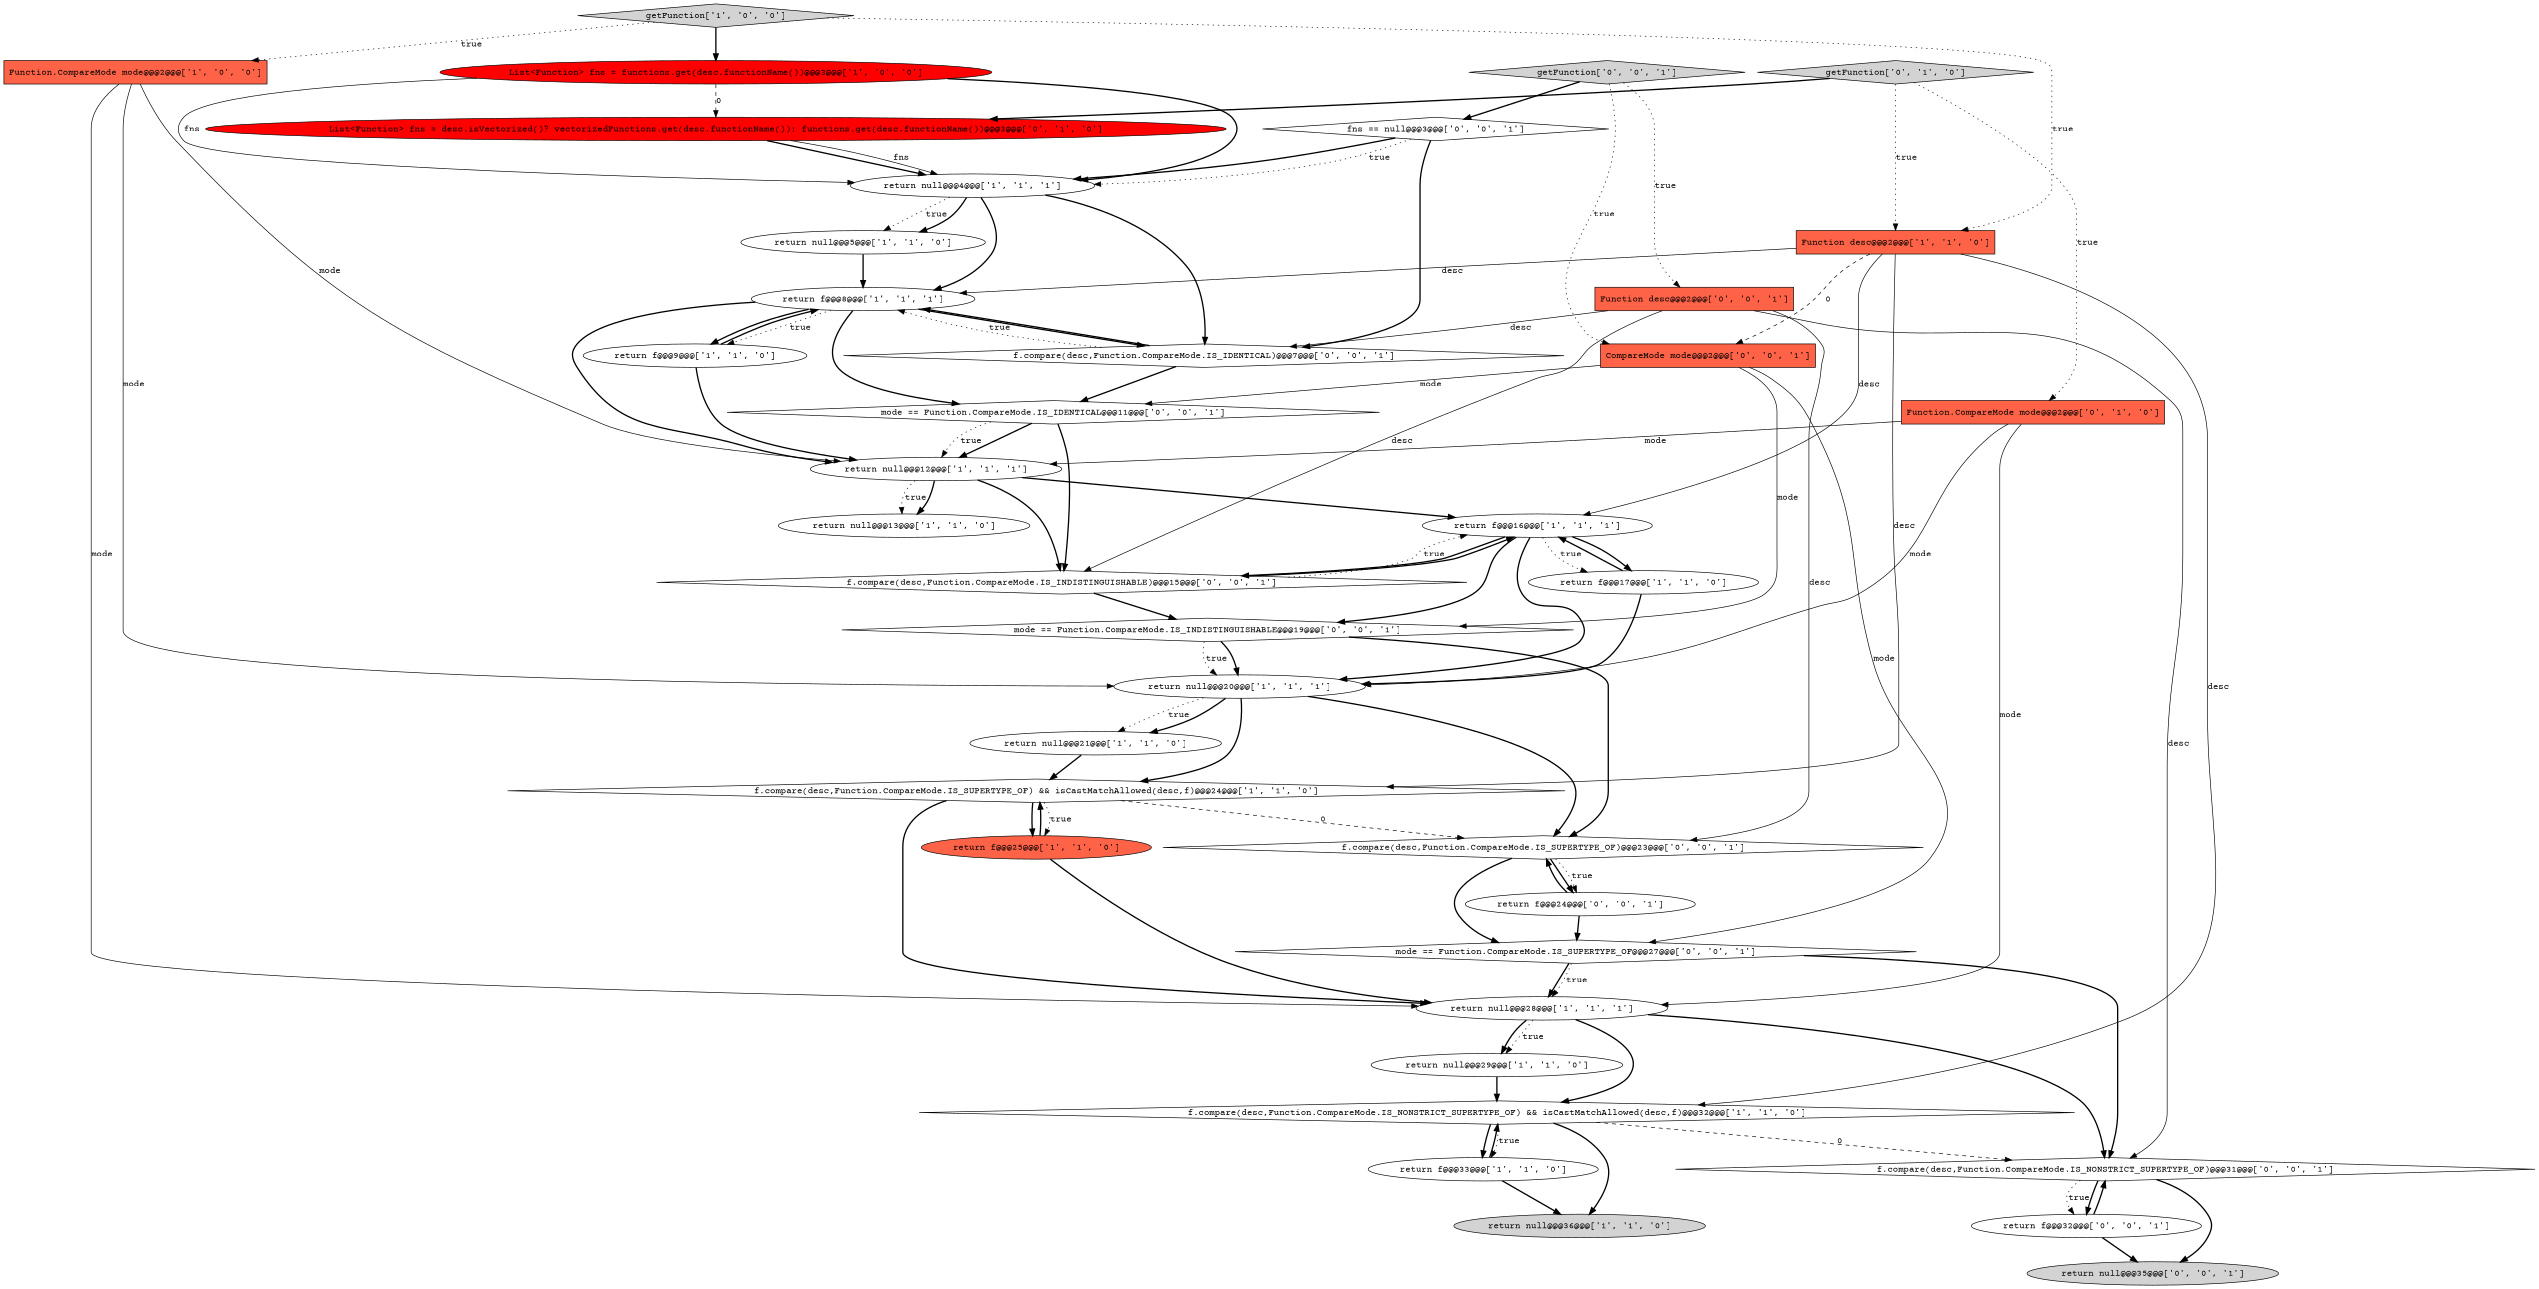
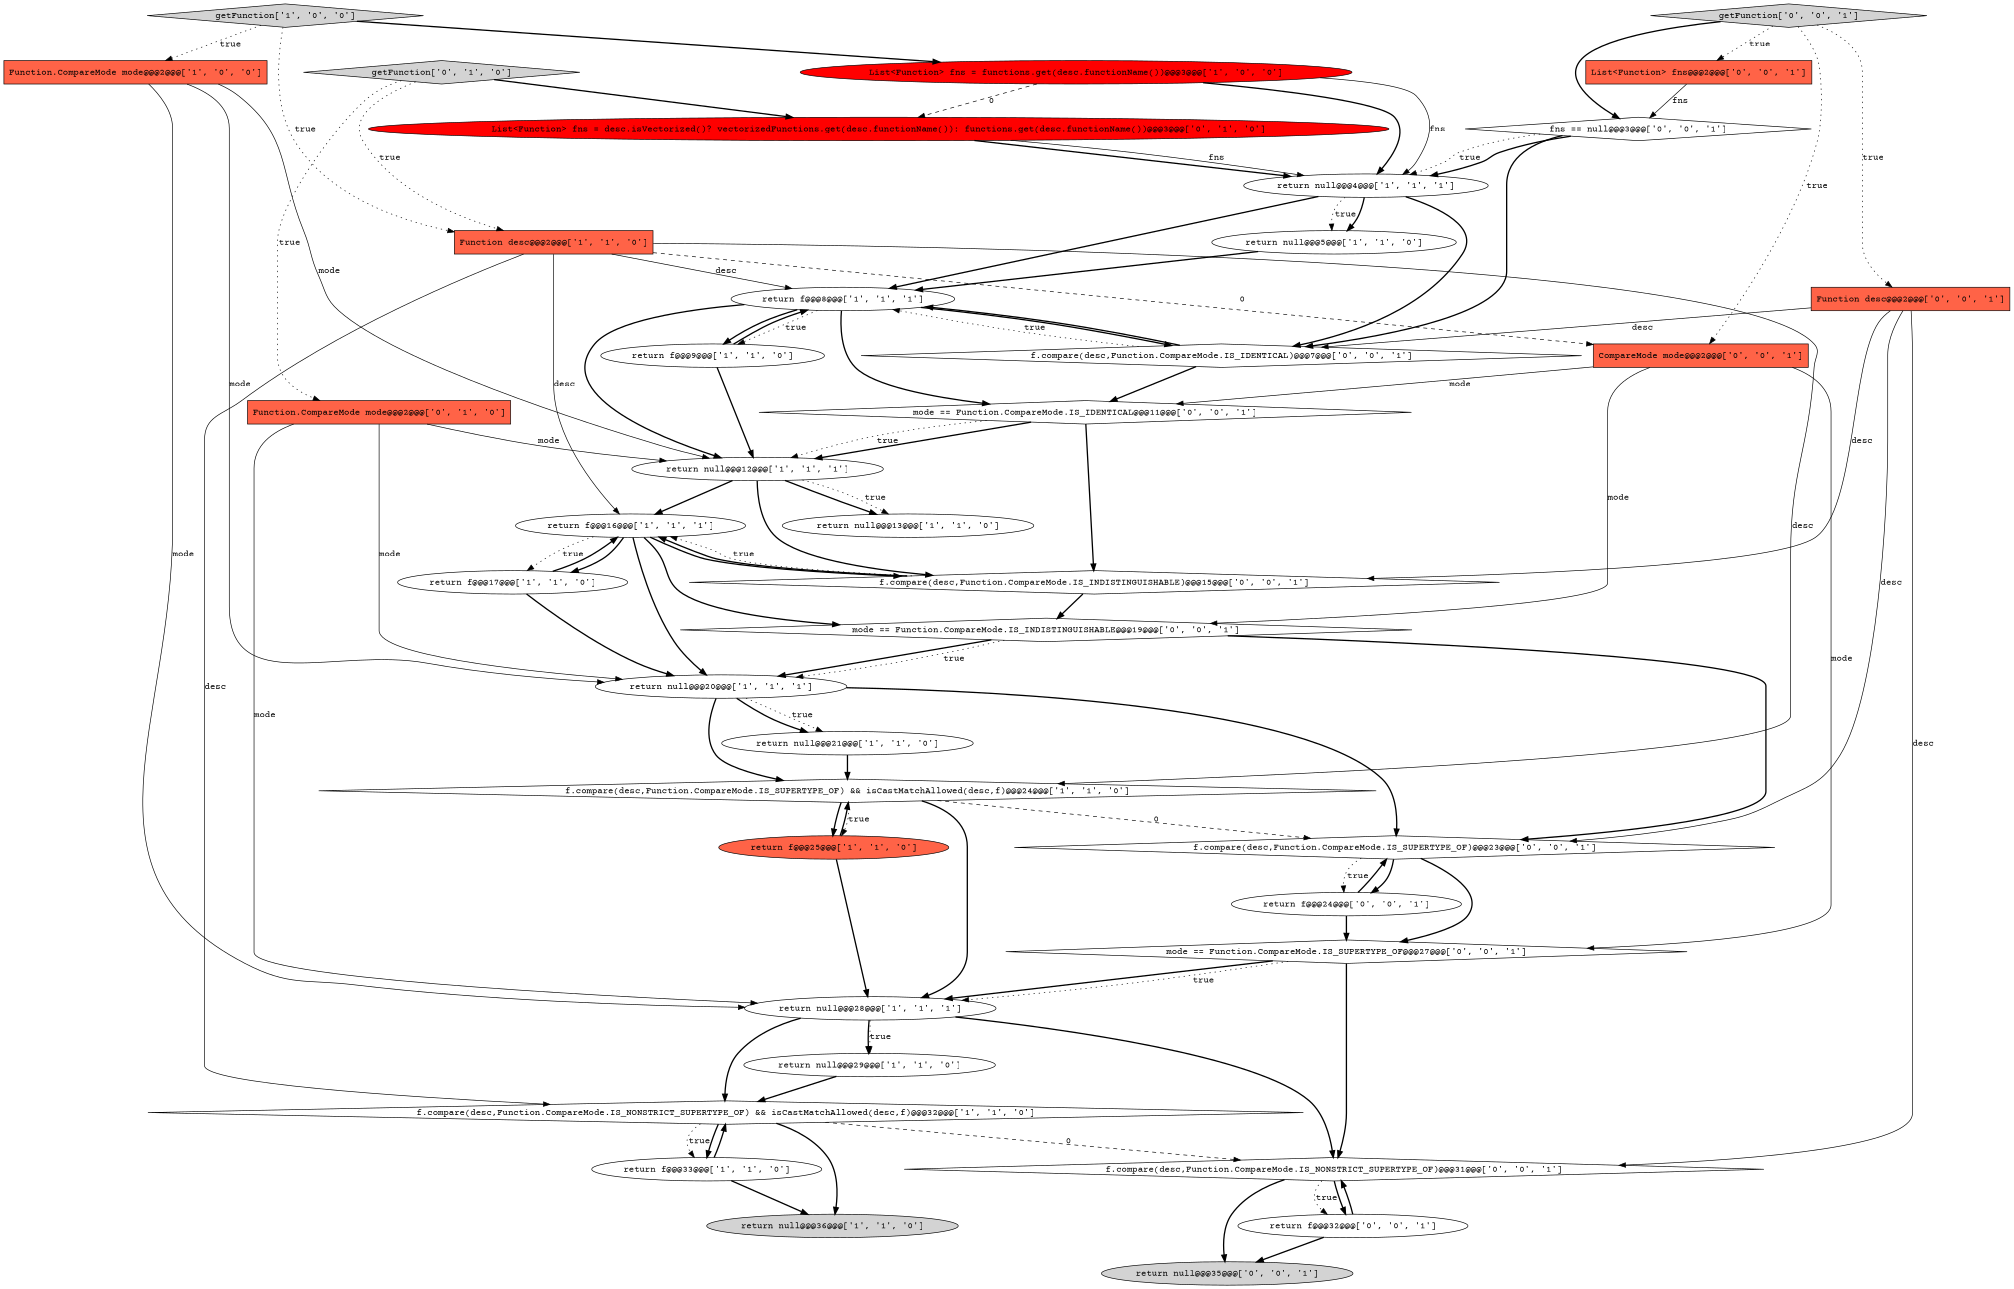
none -> (1699, 72)
